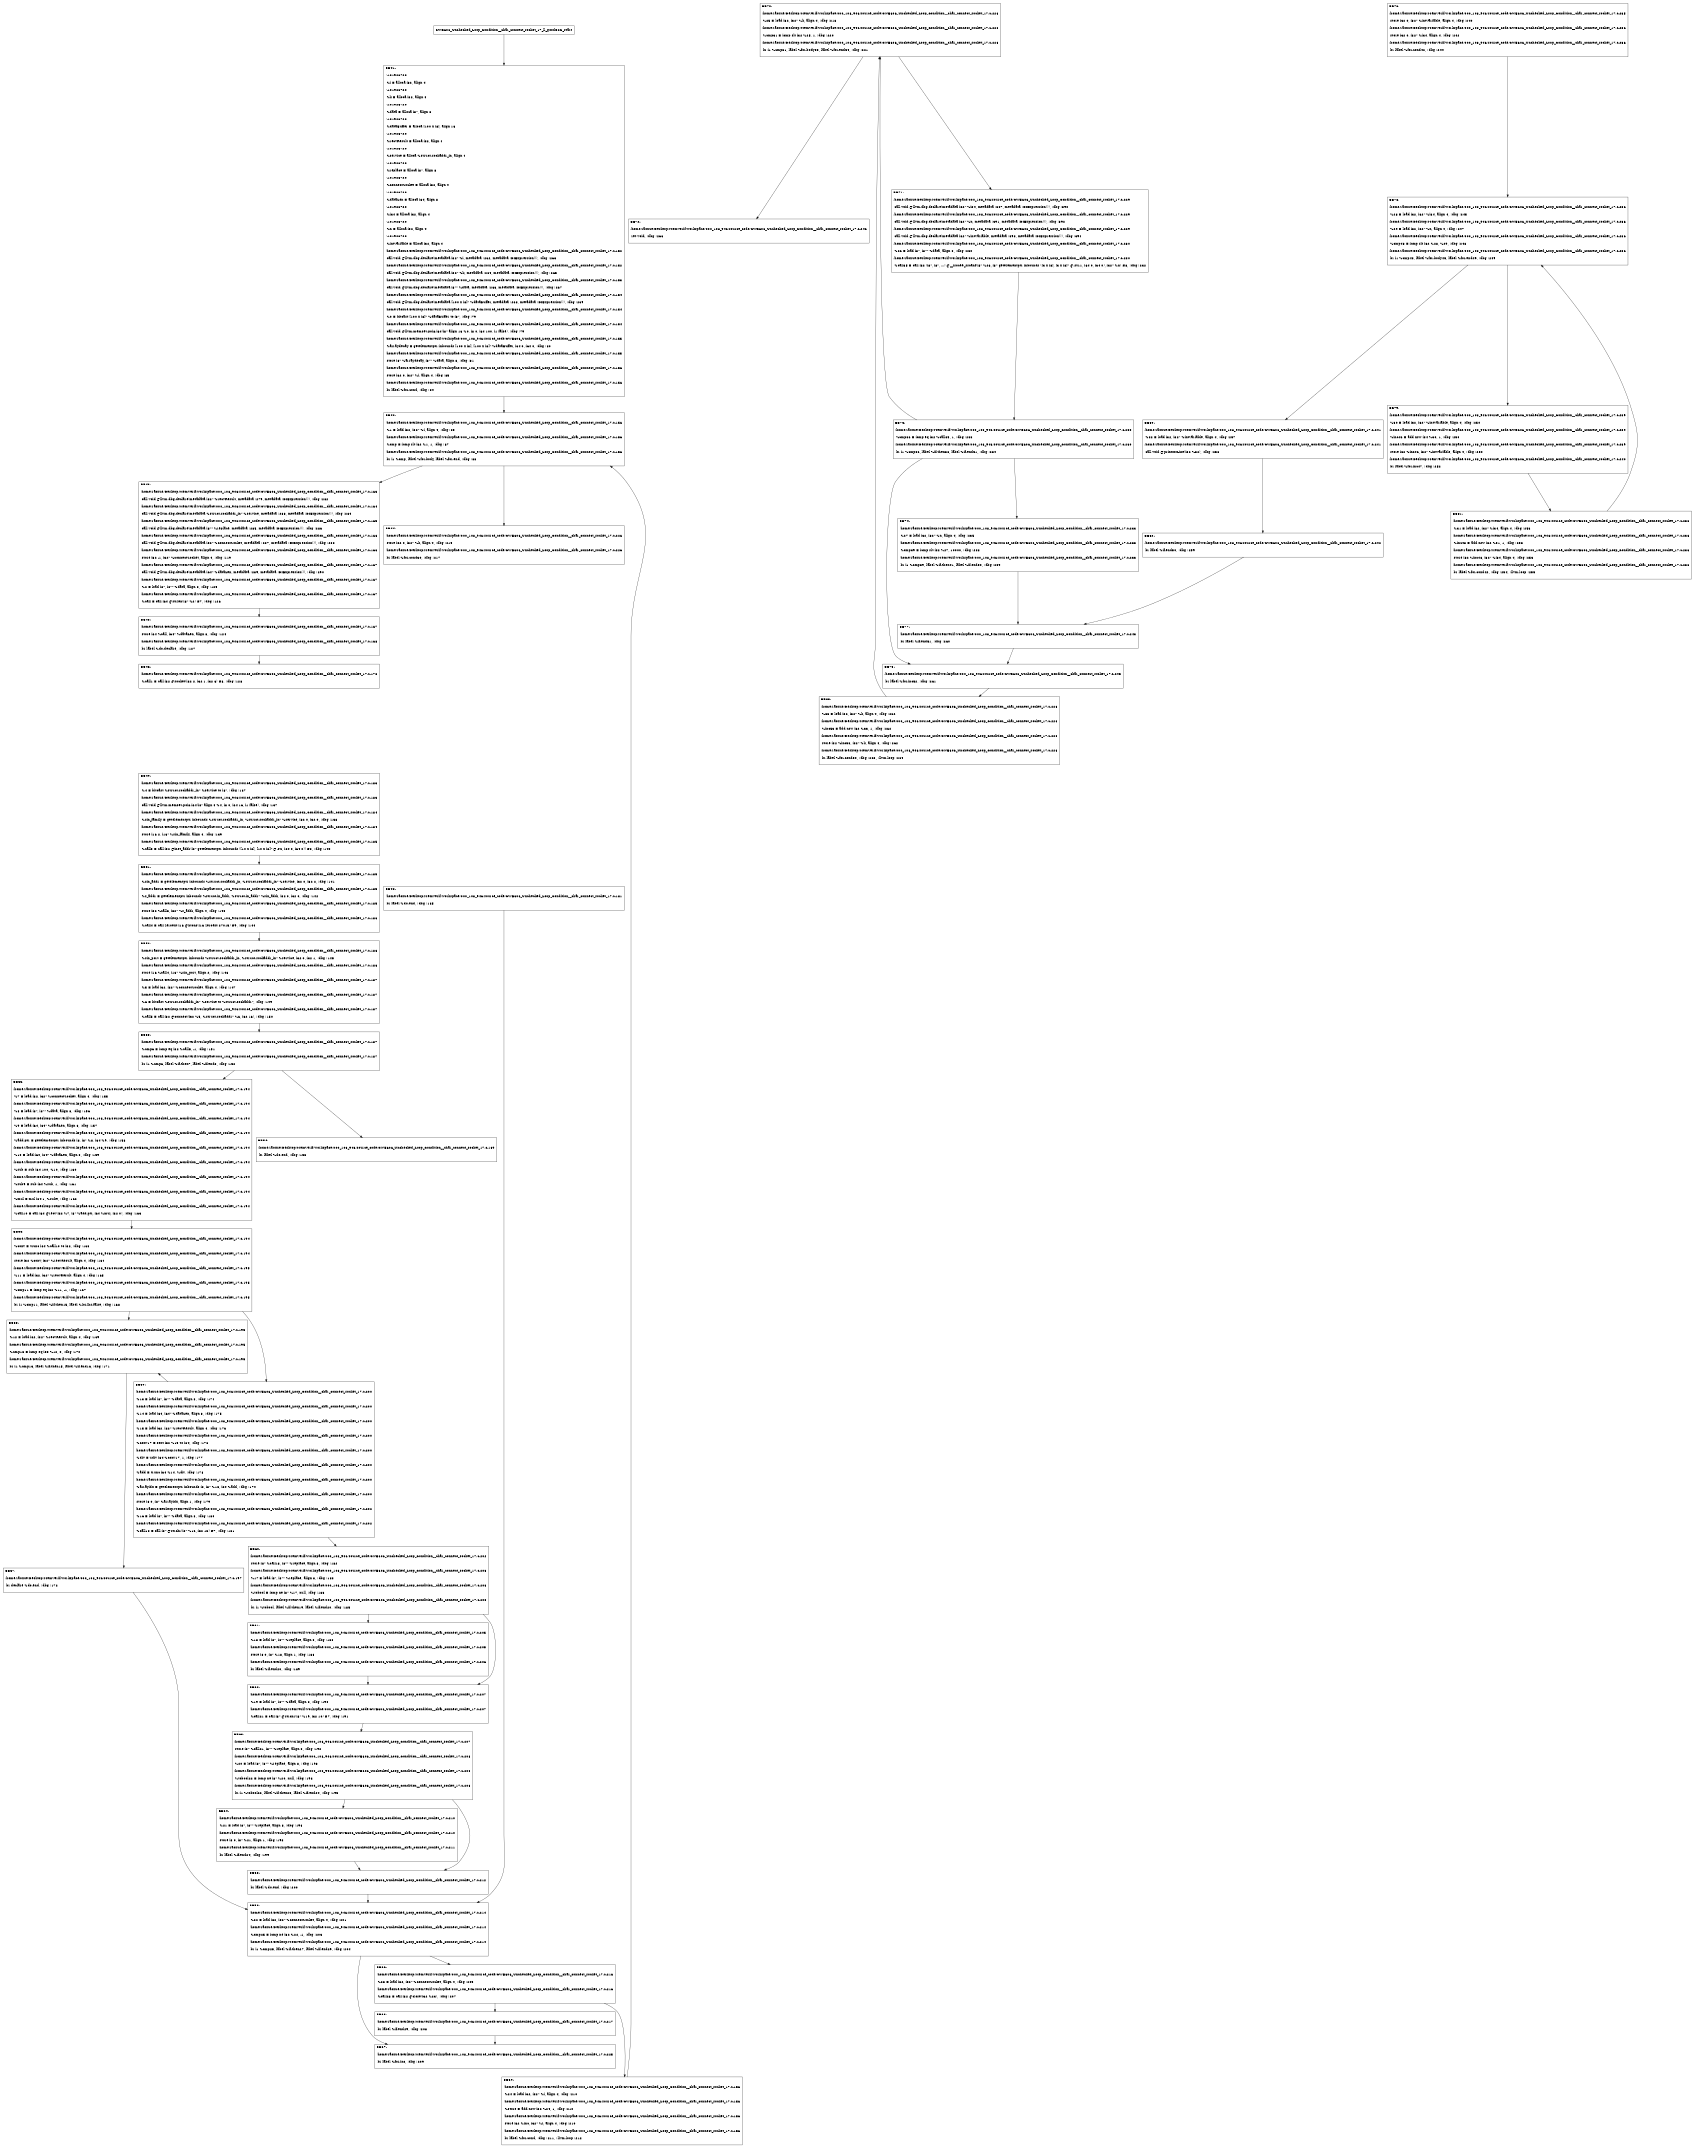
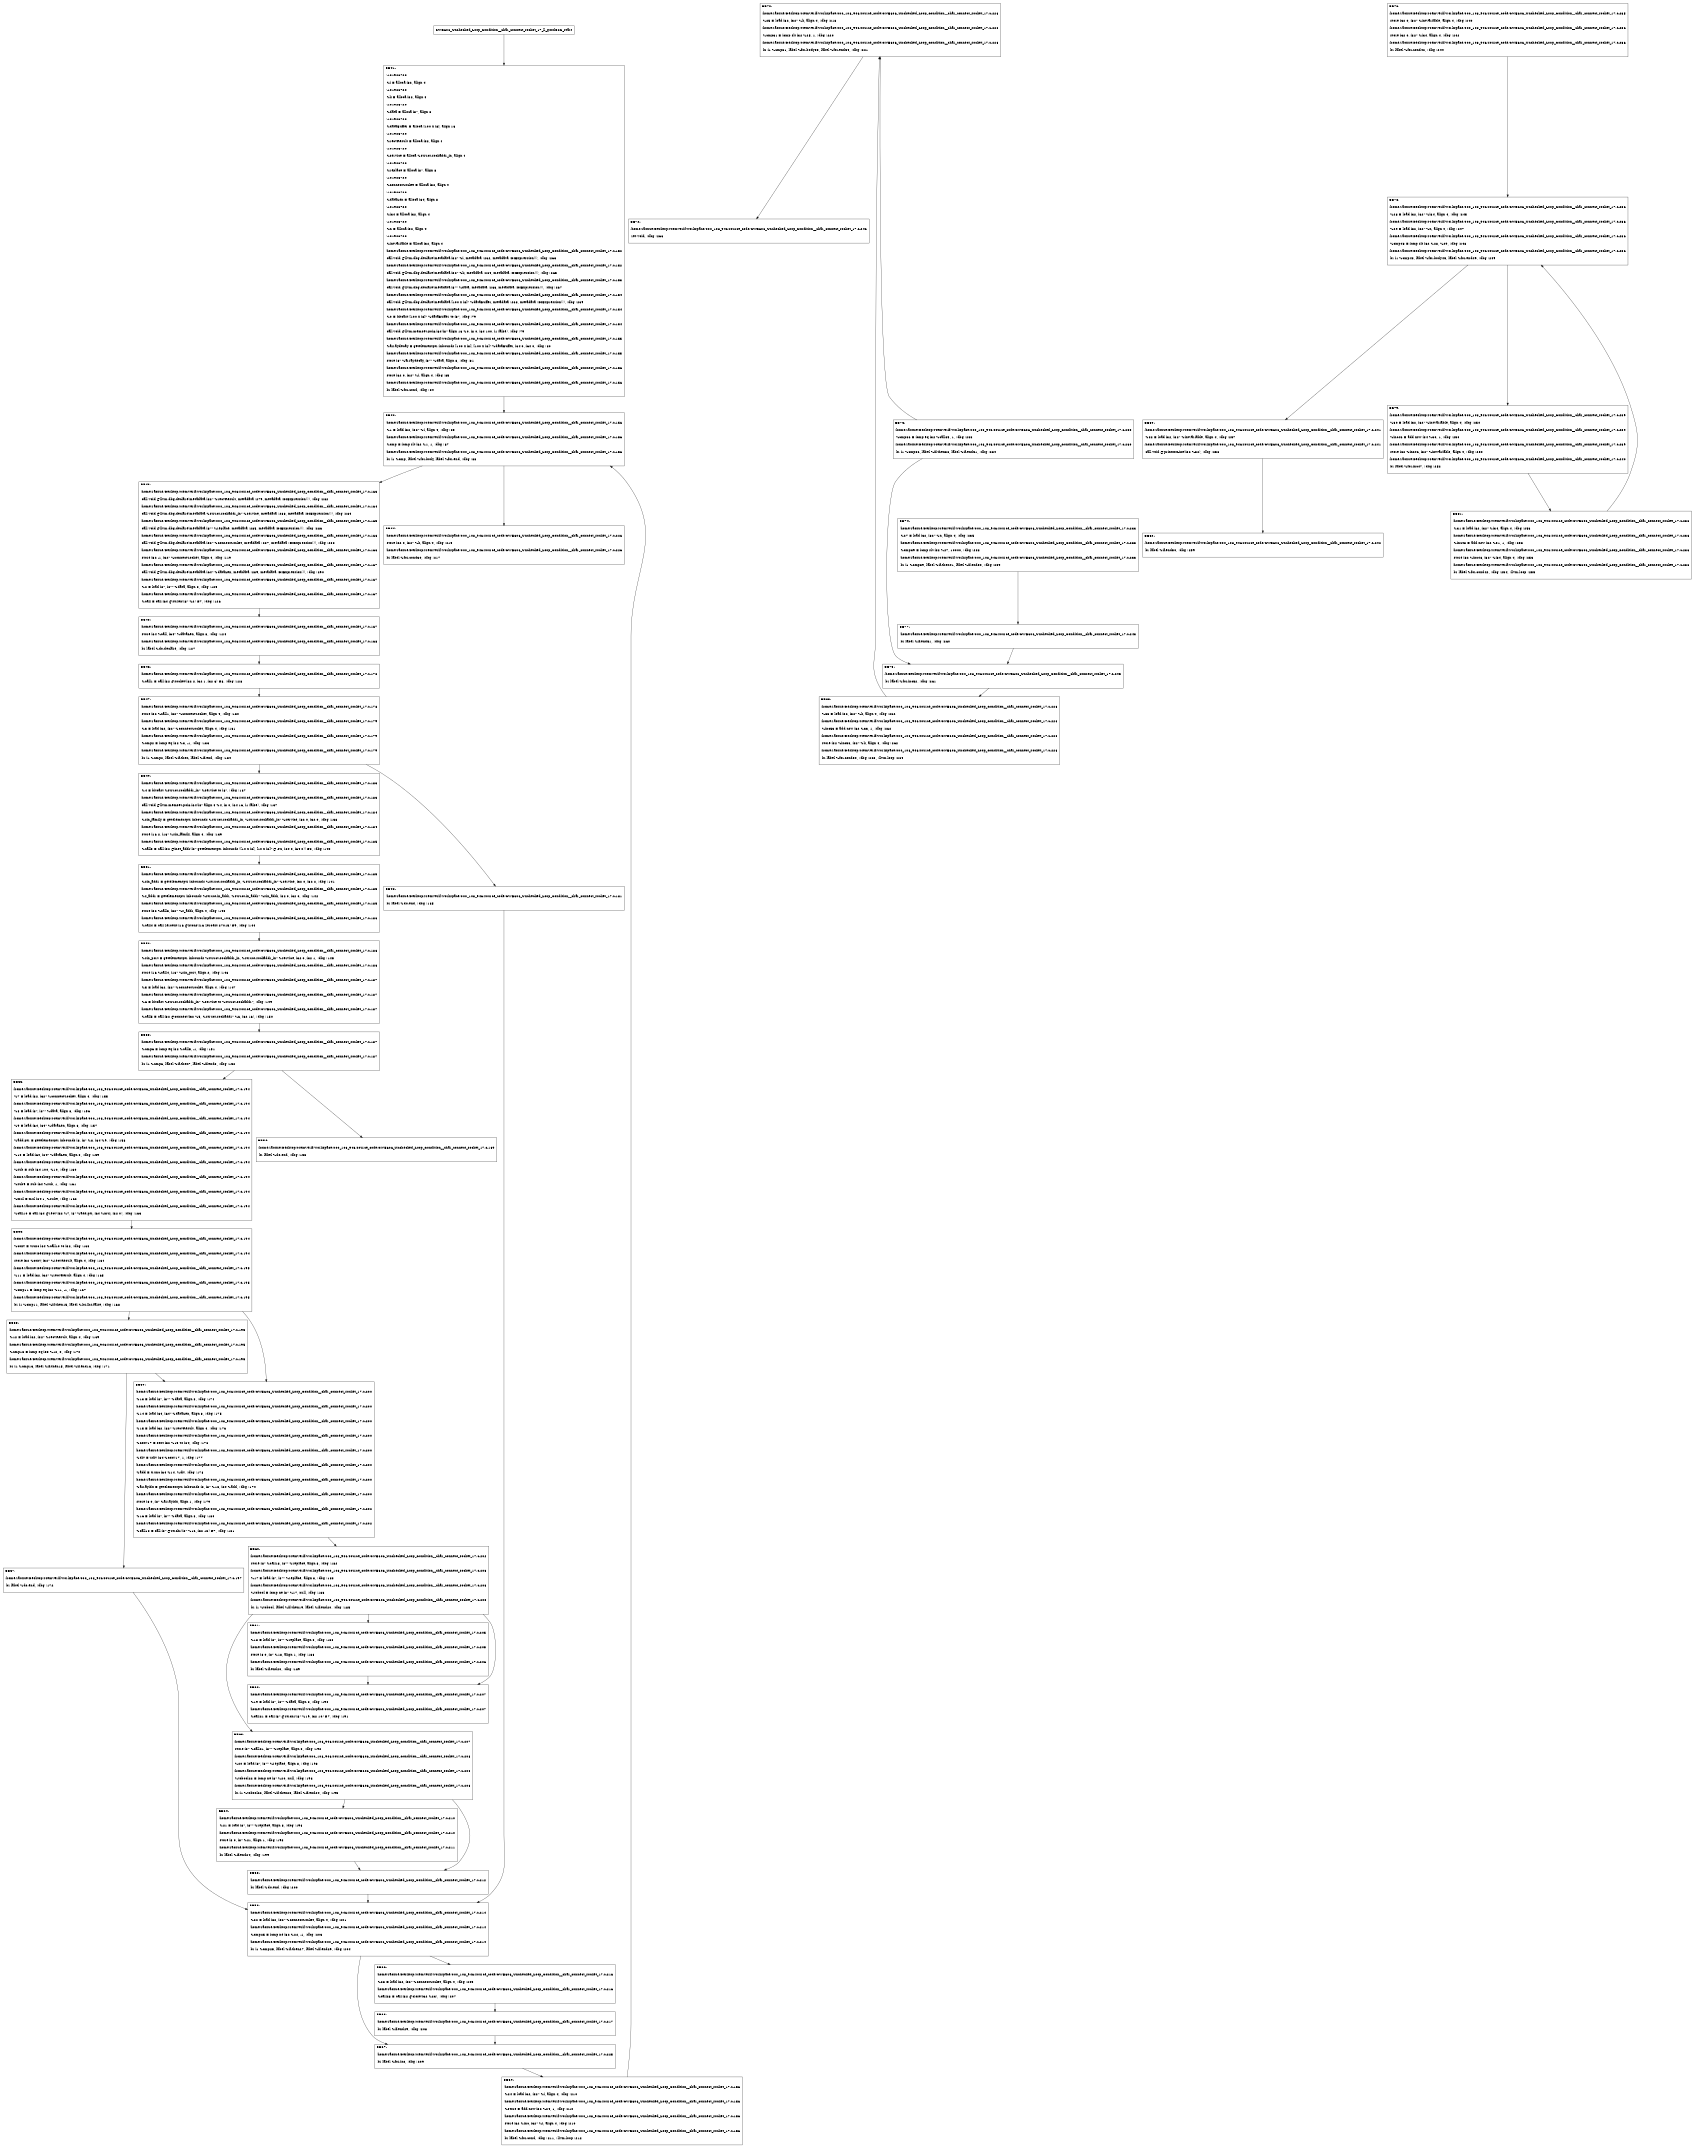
(1020, 231) -> none
(1016, 487) -> none
(1168, 597) -> none
none -> (259, 731)
(164, 1378) -> (159, 1377)
(32, 1585) -> (29, 1585)
(362, 1726) -> (226, 1672)
(624, 2035) -> (532, 2072)
